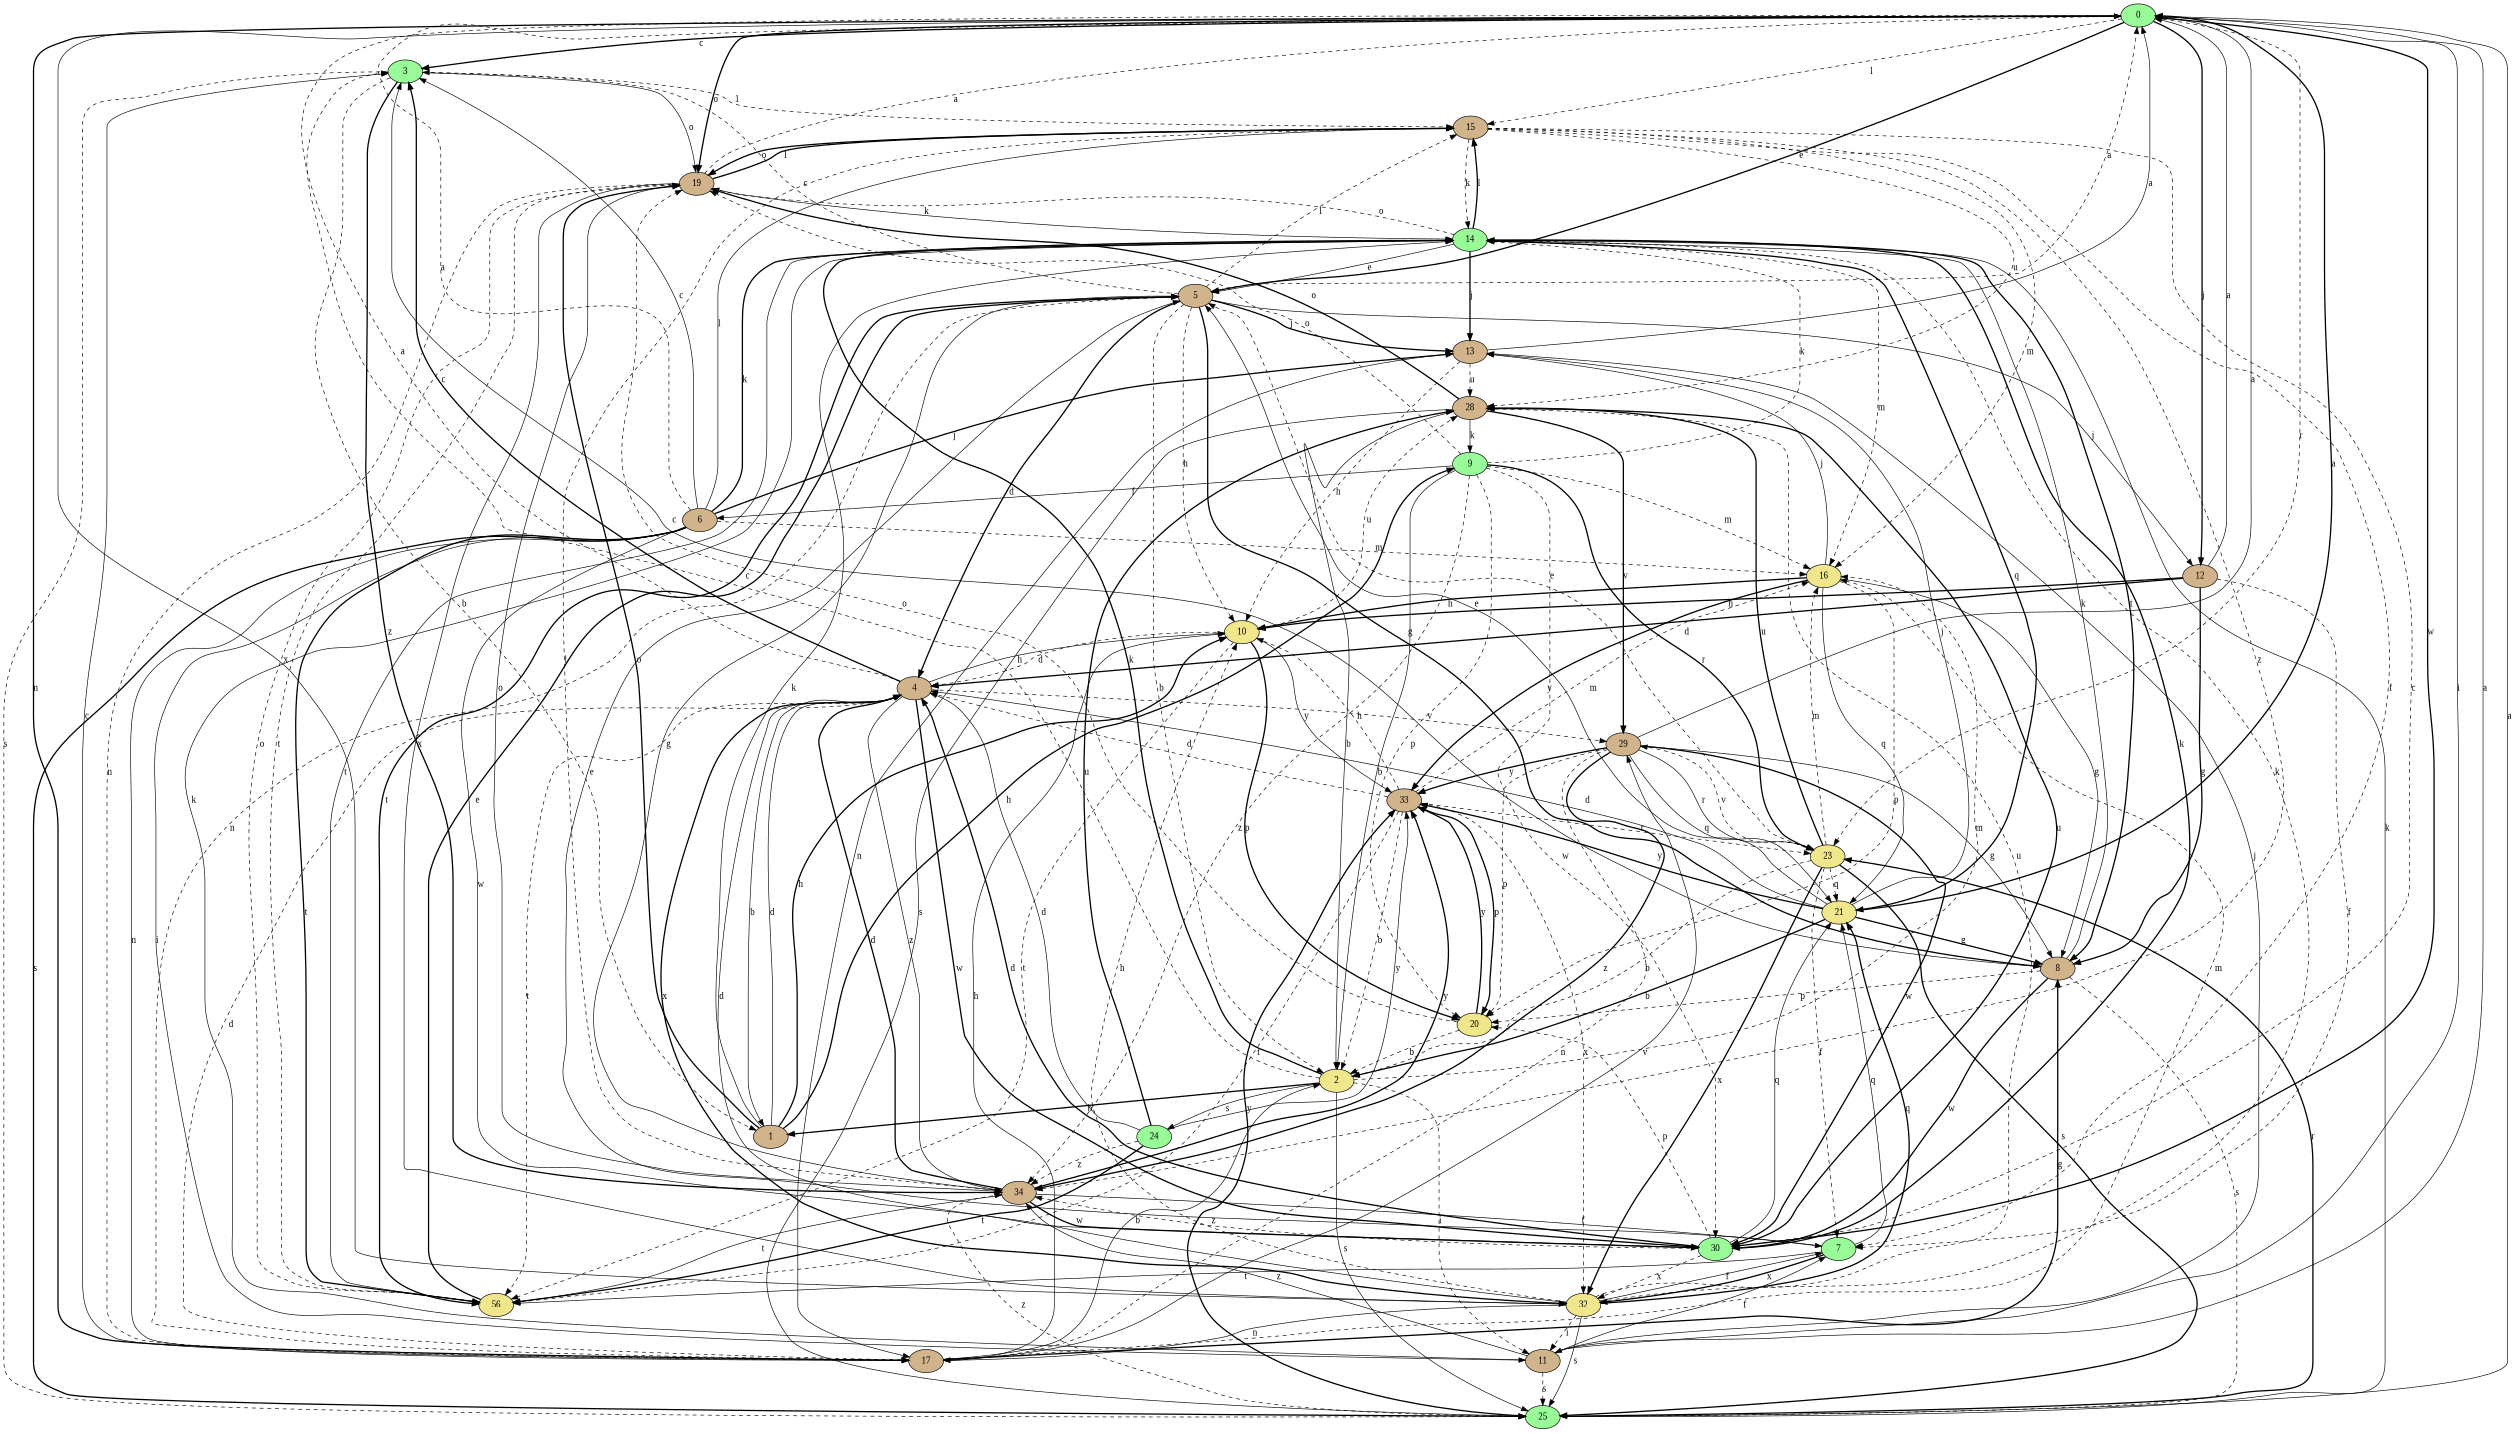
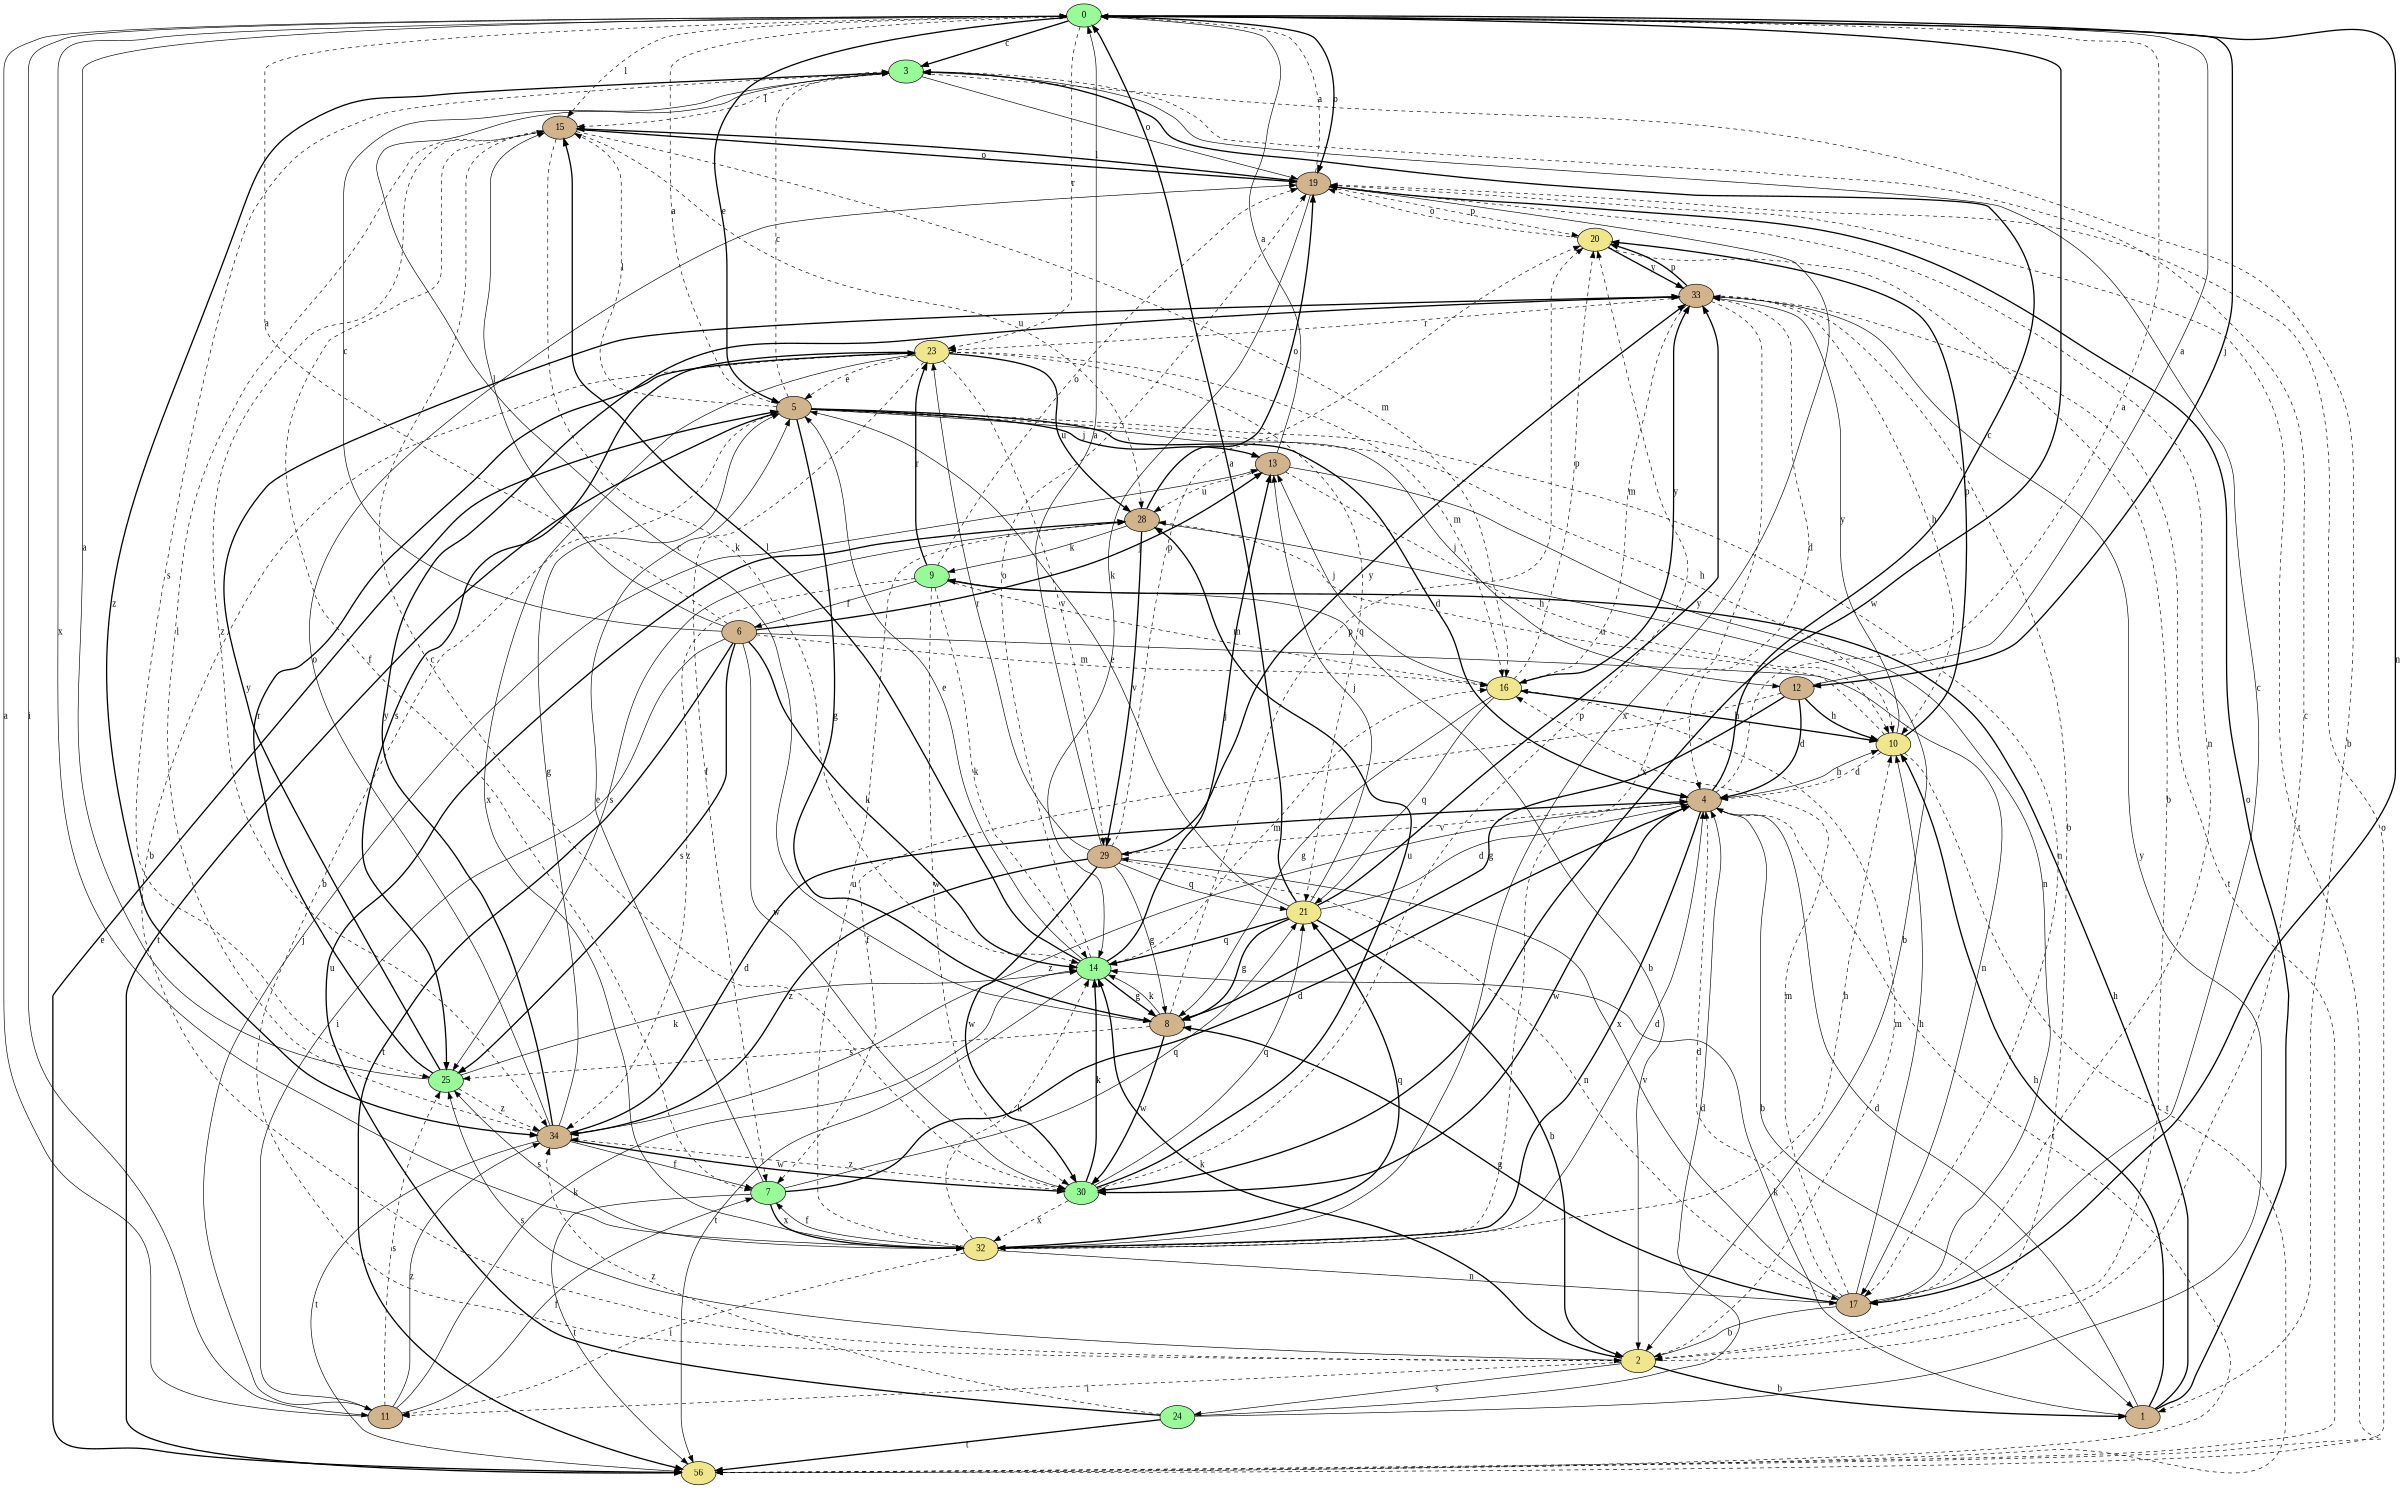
(1955, 441) -> (1203, 942)
(2131, 604) -> (1138, 997)
(1403, 744) -> (1451, 211)
(1711, 1081) -> (490, 826)
(1192, 1169) -> (1236, 1018)
